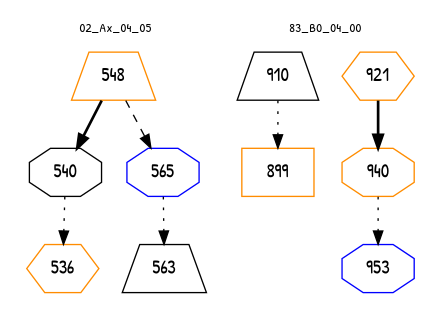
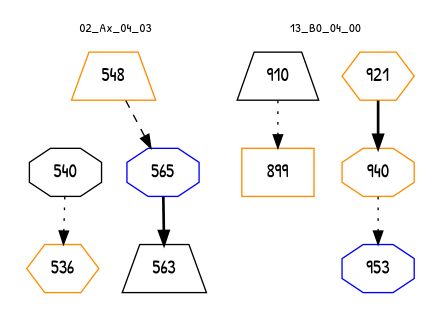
(116, 29) -> (116, 29)
(326, 29) -> (326, 29)
(93, 118) -> none
(164, 214) -> (164, 214)
